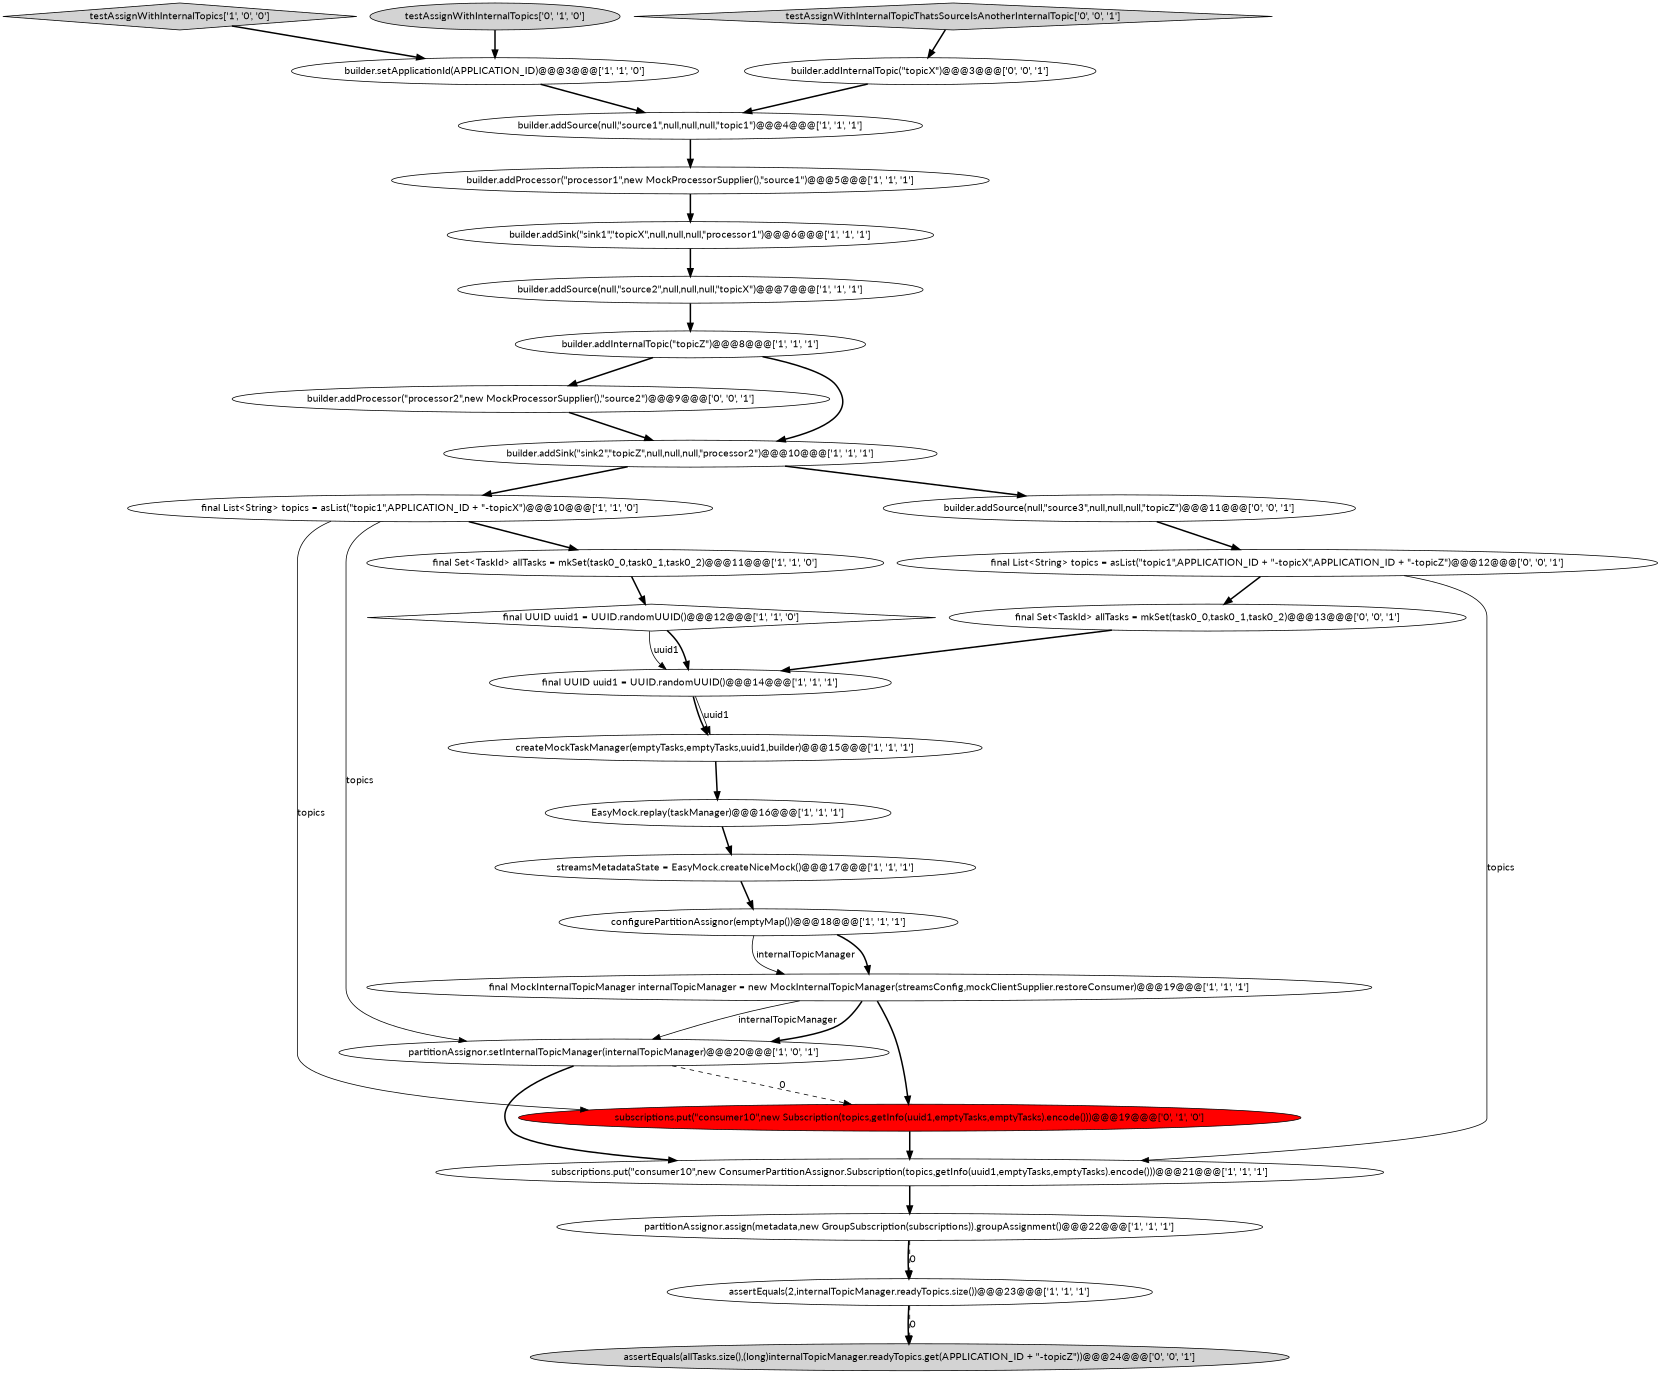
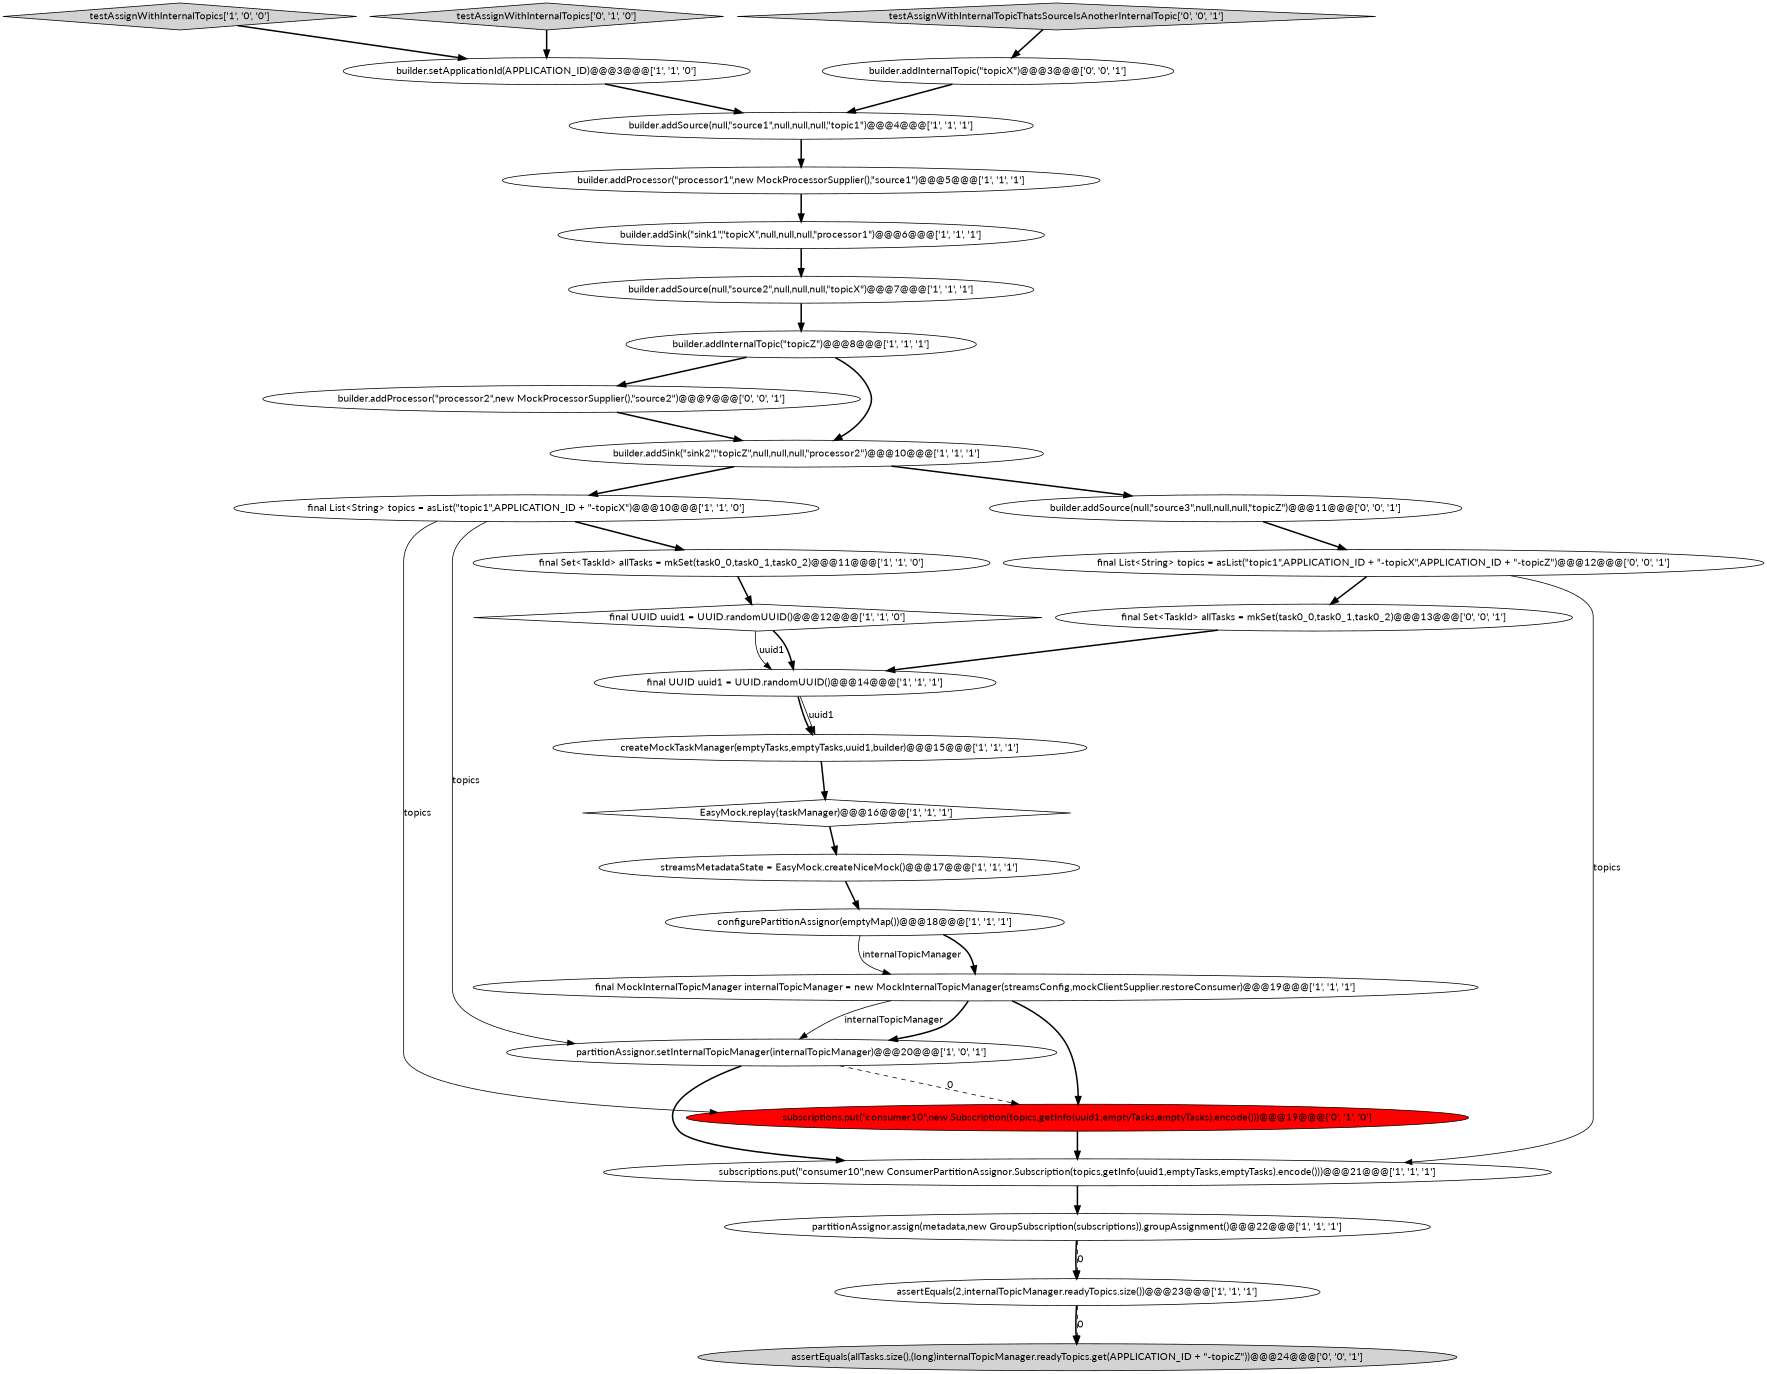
(495, 16) -> (547, 16)
(718, 813) -> (827, 813)
